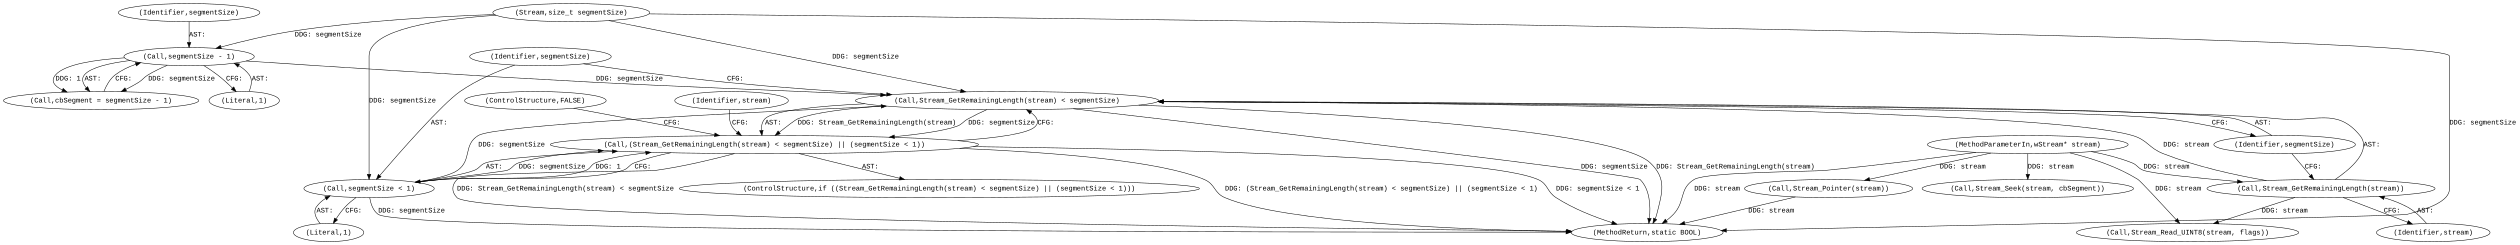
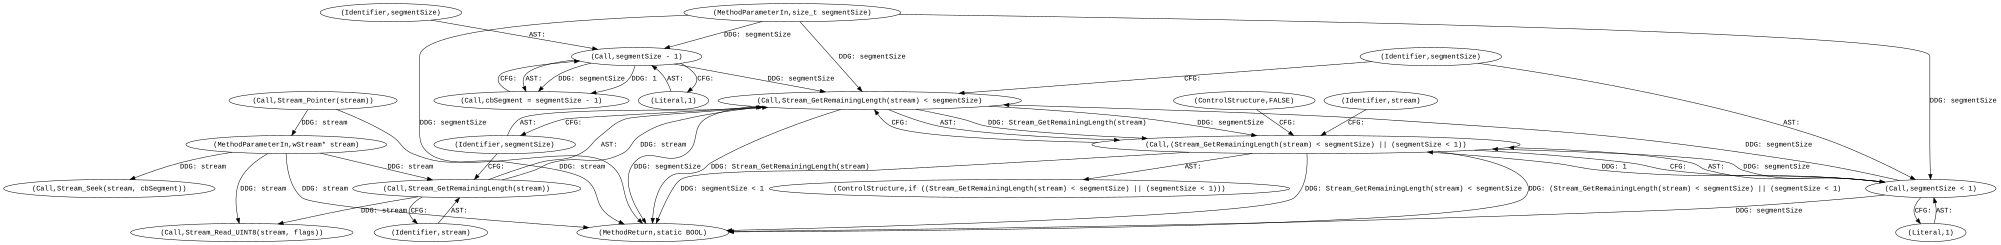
(571, 13) -> (792, 13)
(1930, 166) -> (301, 120)
